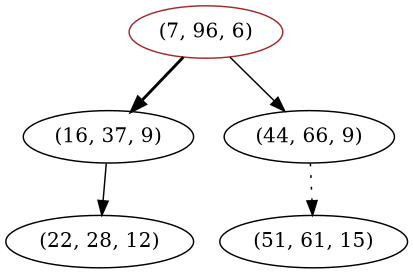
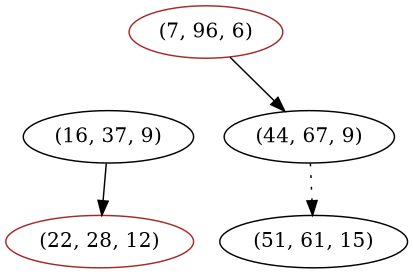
(163, 79) -> none
(309, 137) -> (309, 137)
(100, 242) -> (100, 242)
